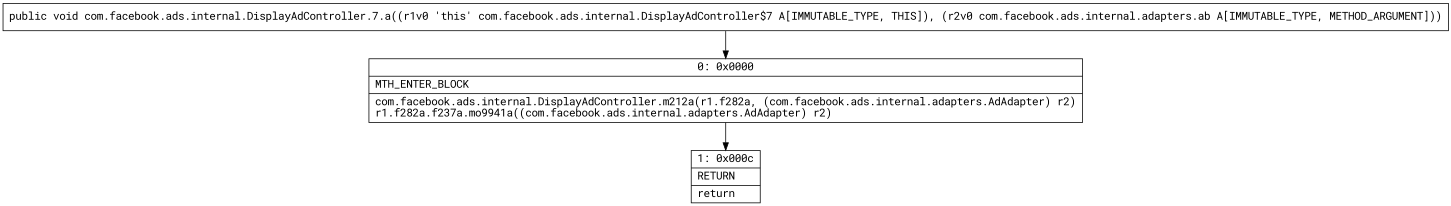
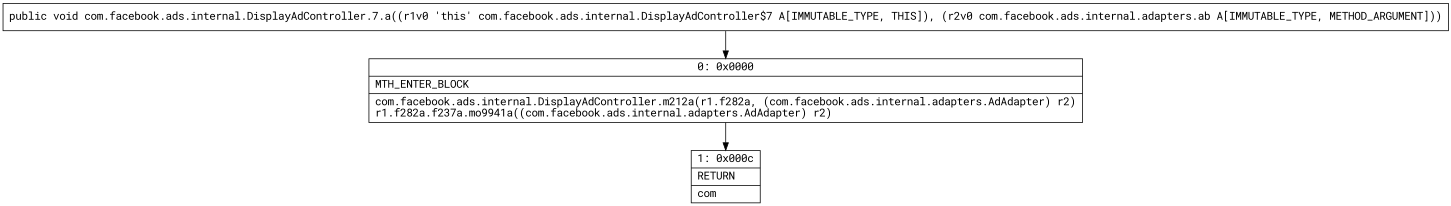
(716, 194) -> (707, 194)
